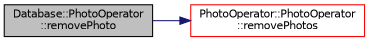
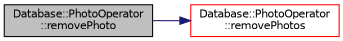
(278, 21) -> (265, 21)
